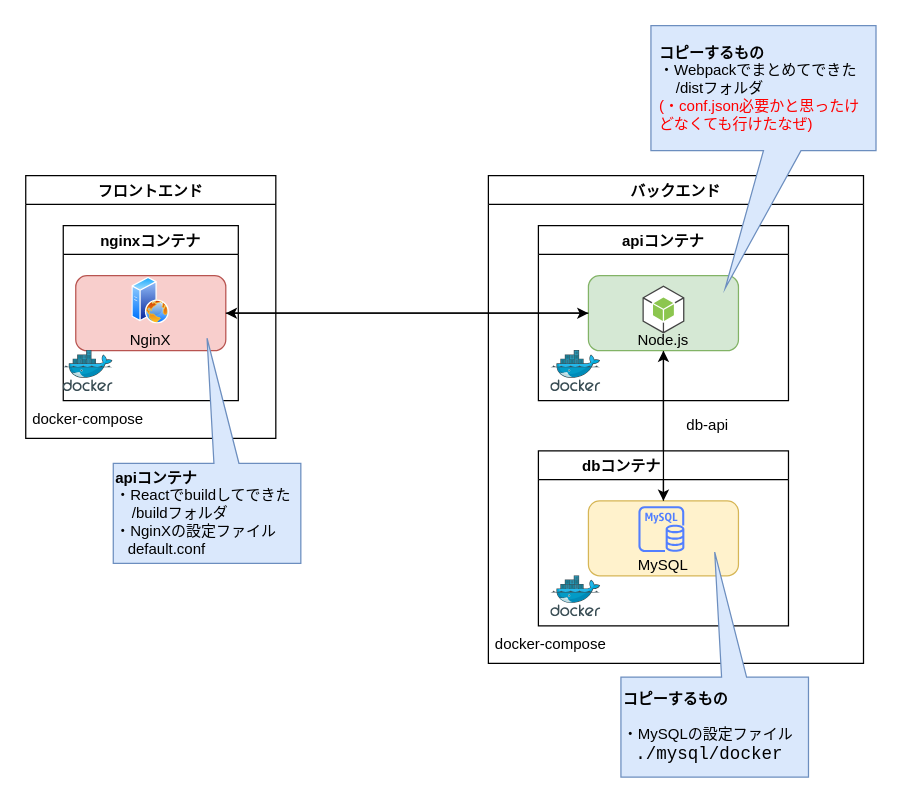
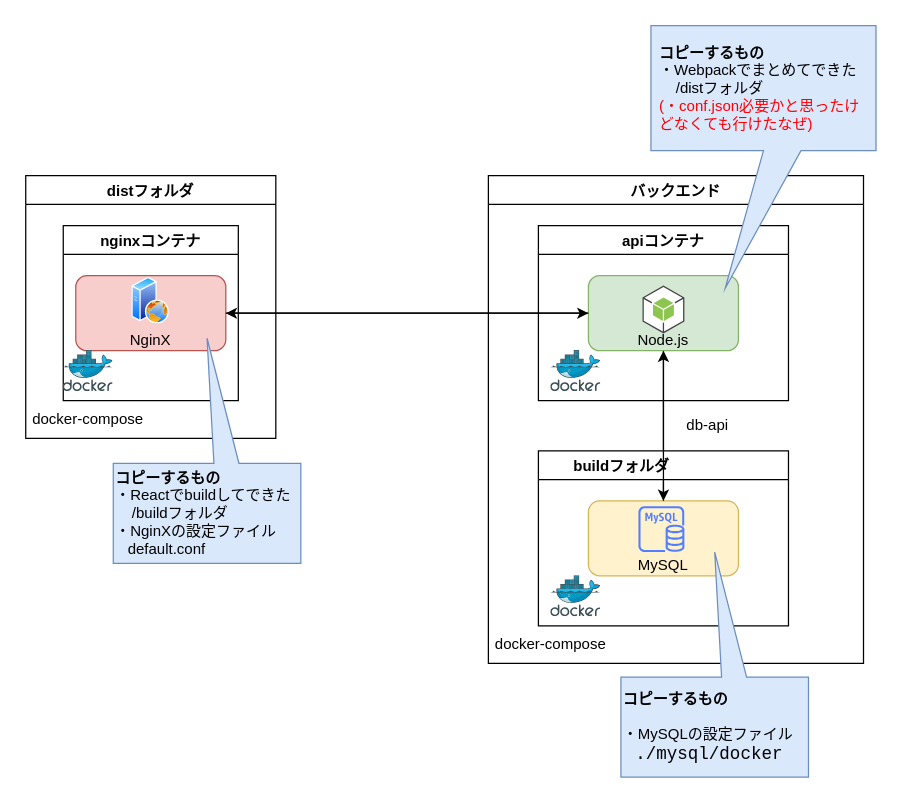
(150, 191) -> (150, 191)
(663, 466) -> (663, 466)
(206, 513) -> (206, 513)
